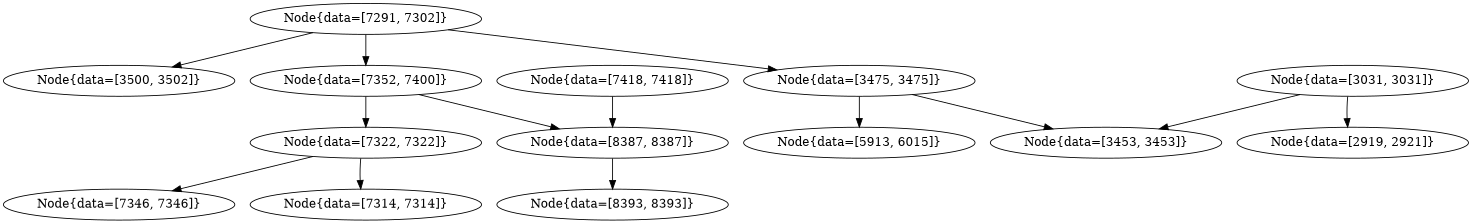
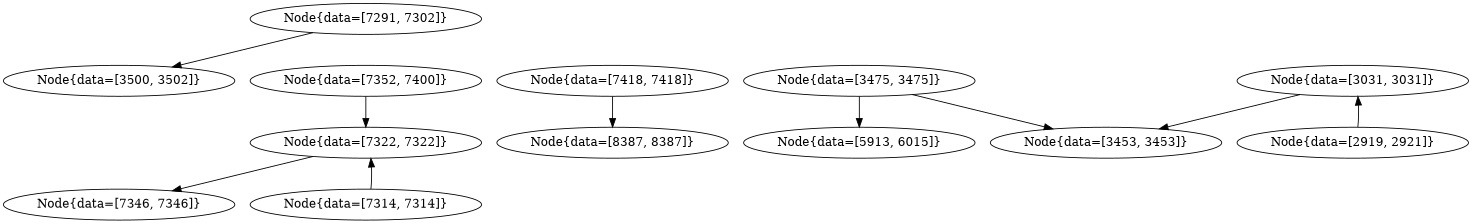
(366, 46) -> none
(608, 49) -> none
(1347, 108) -> (1359, 116)
(485, 111) -> none
(360, 169) -> (372, 178)
(613, 205) -> none
